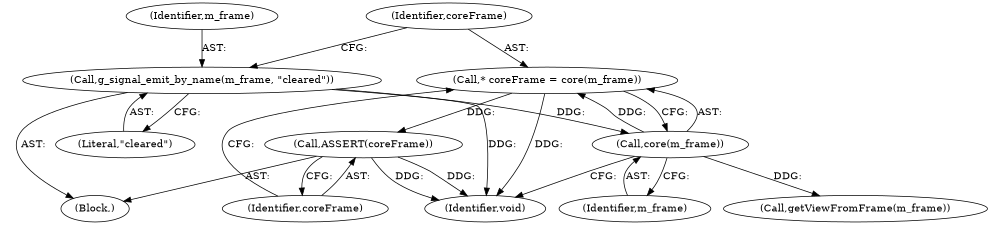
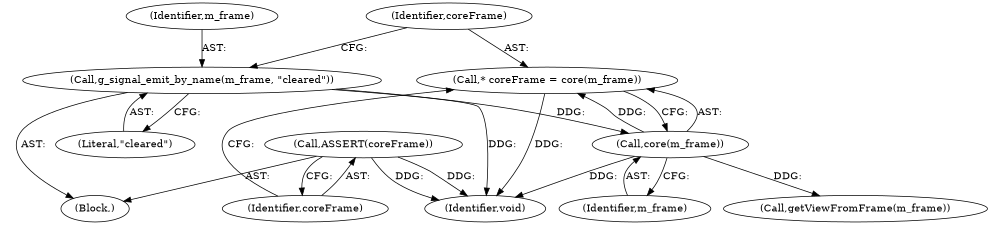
(458, 111) -> none
(605, 177) -> (605, 177)
